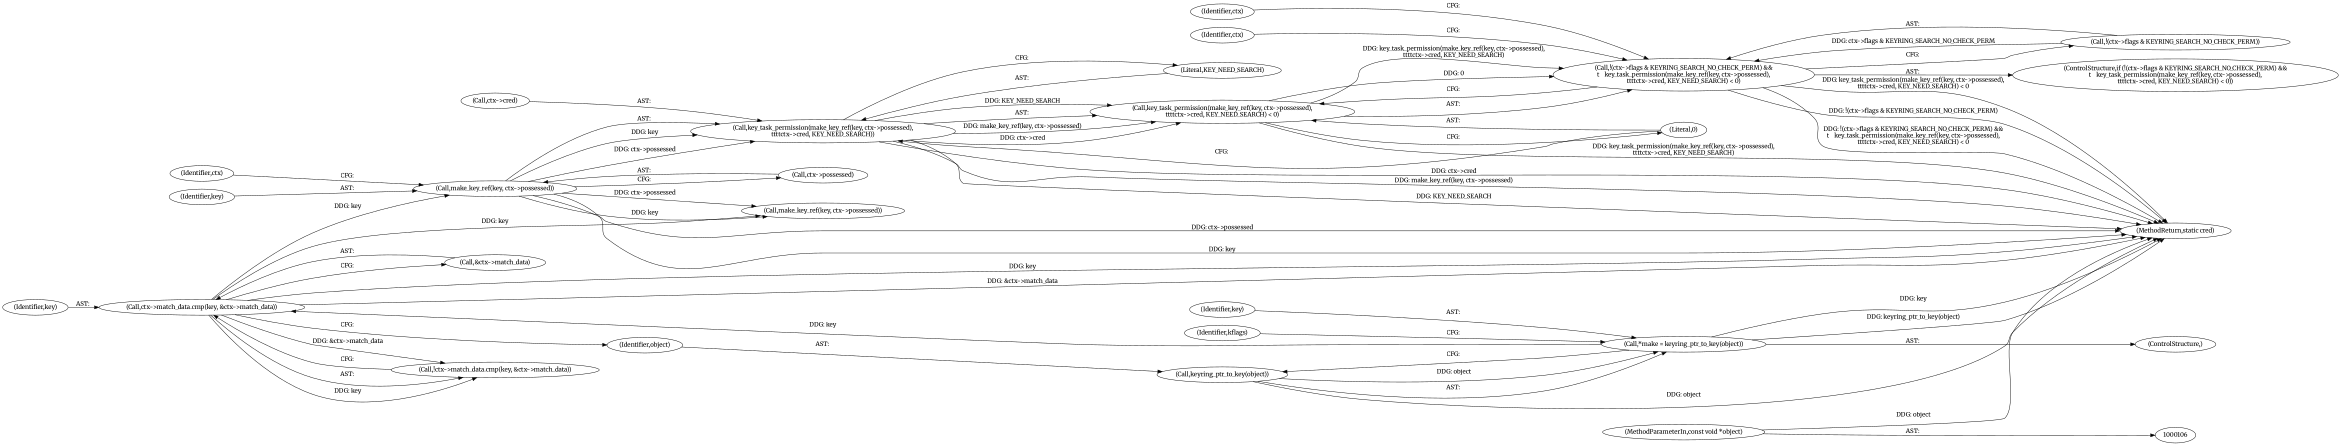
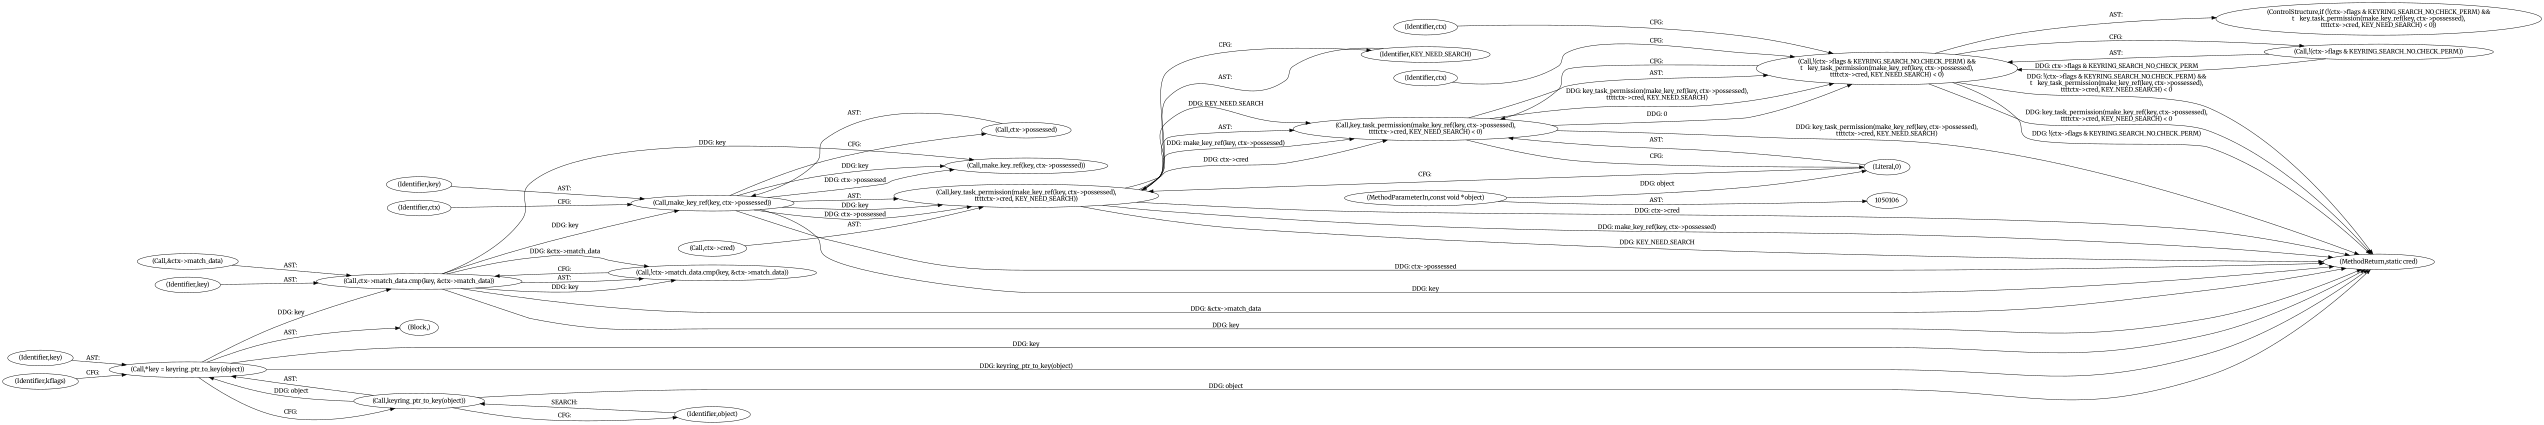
(1222, 70) -> (1426, 55)
(333, 275) -> none
(418, 338) -> (562, 421)
(1684, 344) -> (188, 370)
(2175, 344) -> (419, 328)
(823, 345) -> (565, 403)
(2007, 413) -> (1685, 192)
(2175, 435) -> (1887, 201)
